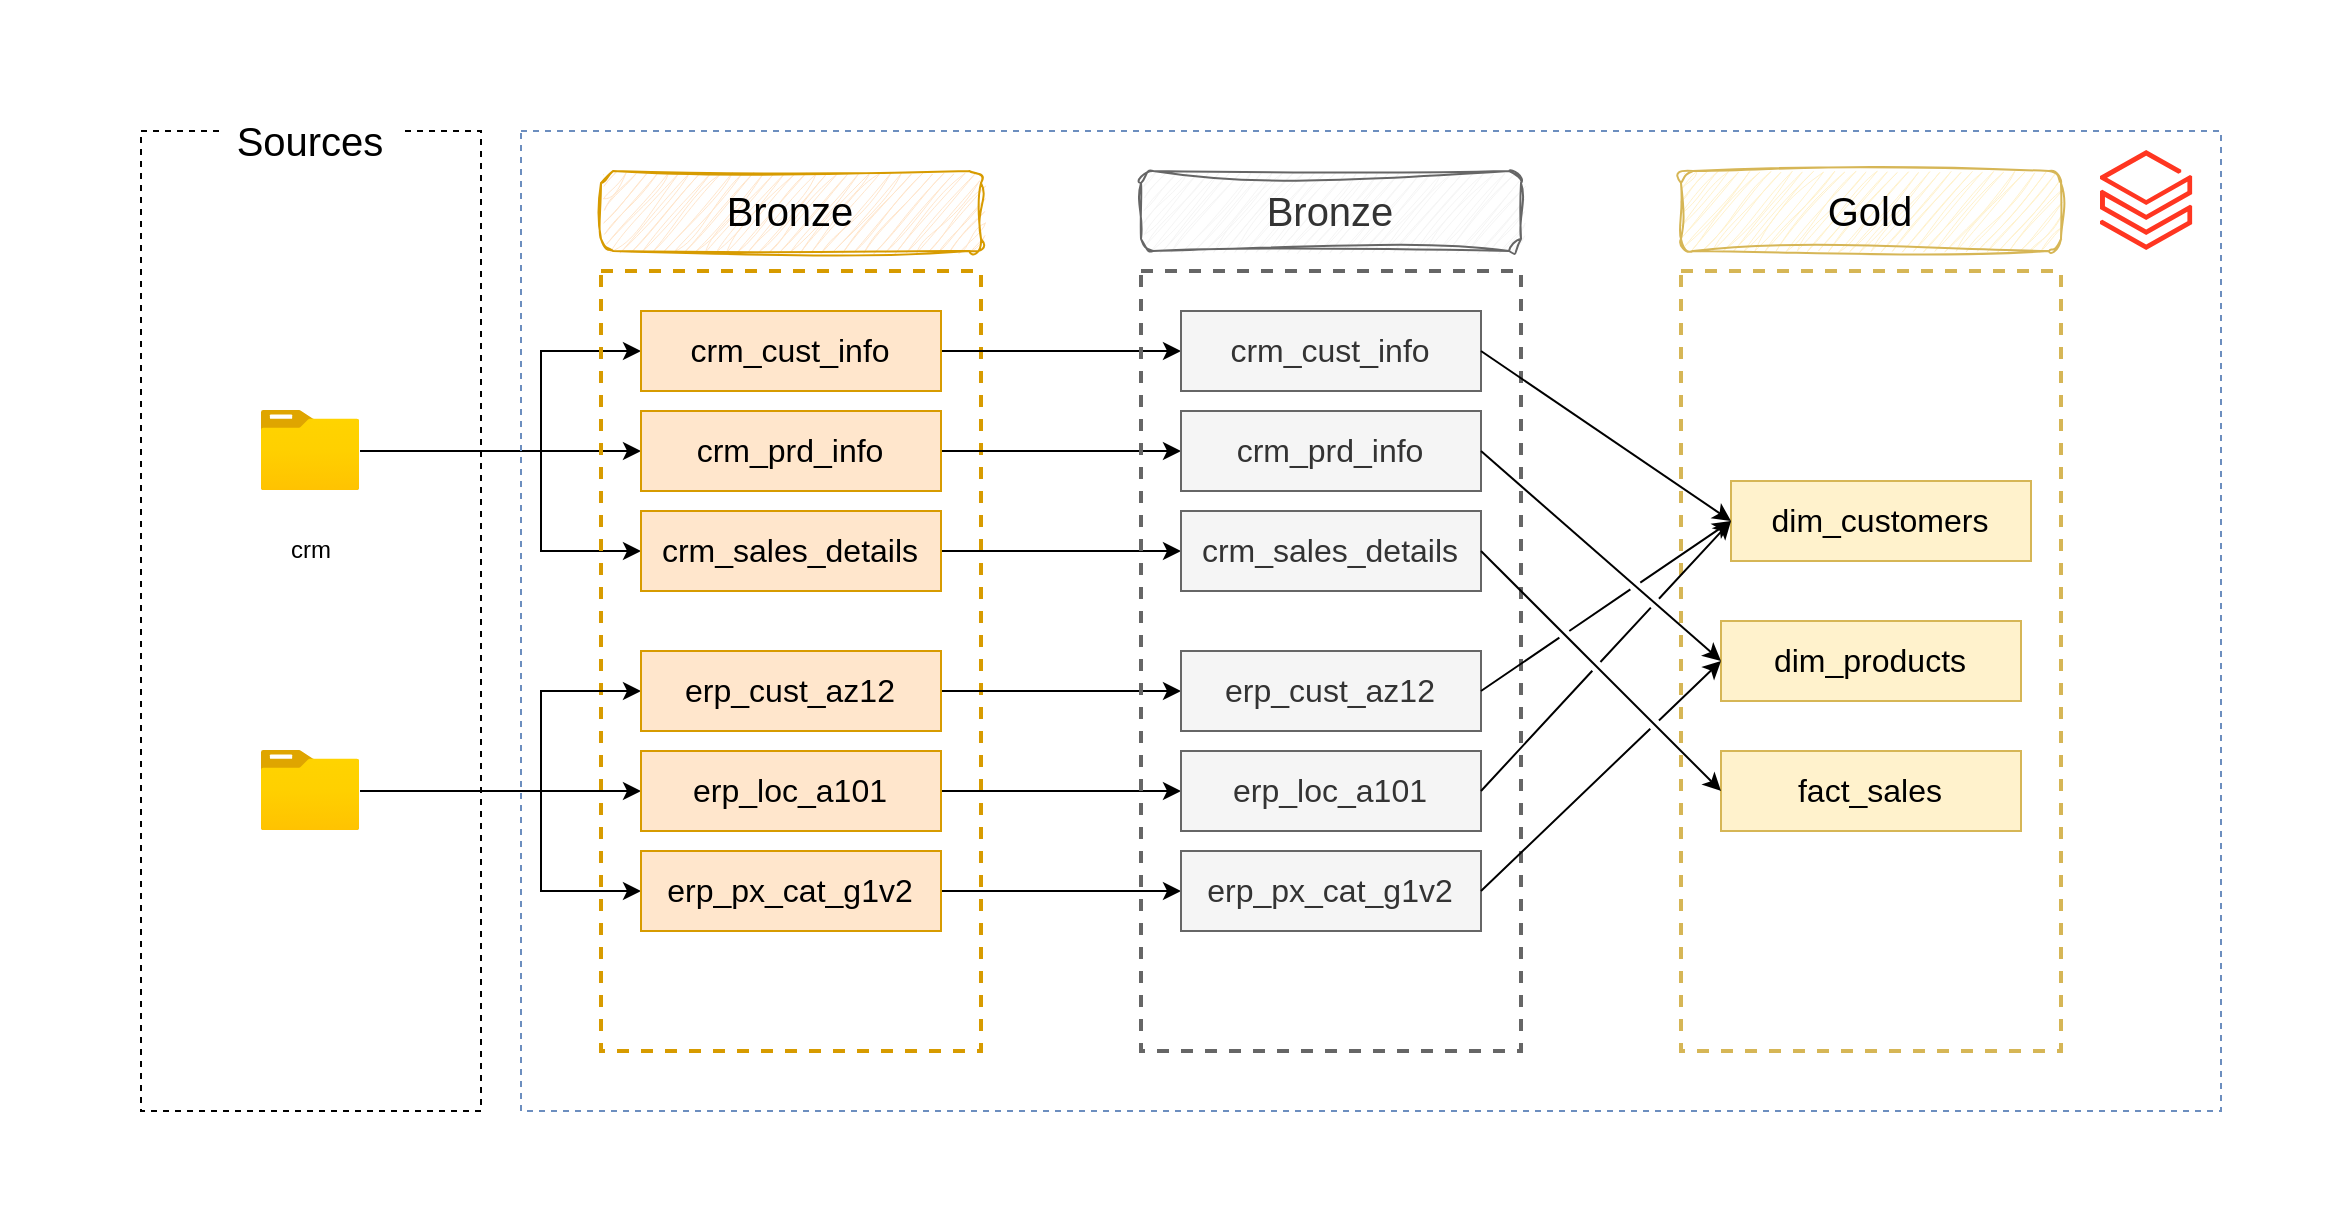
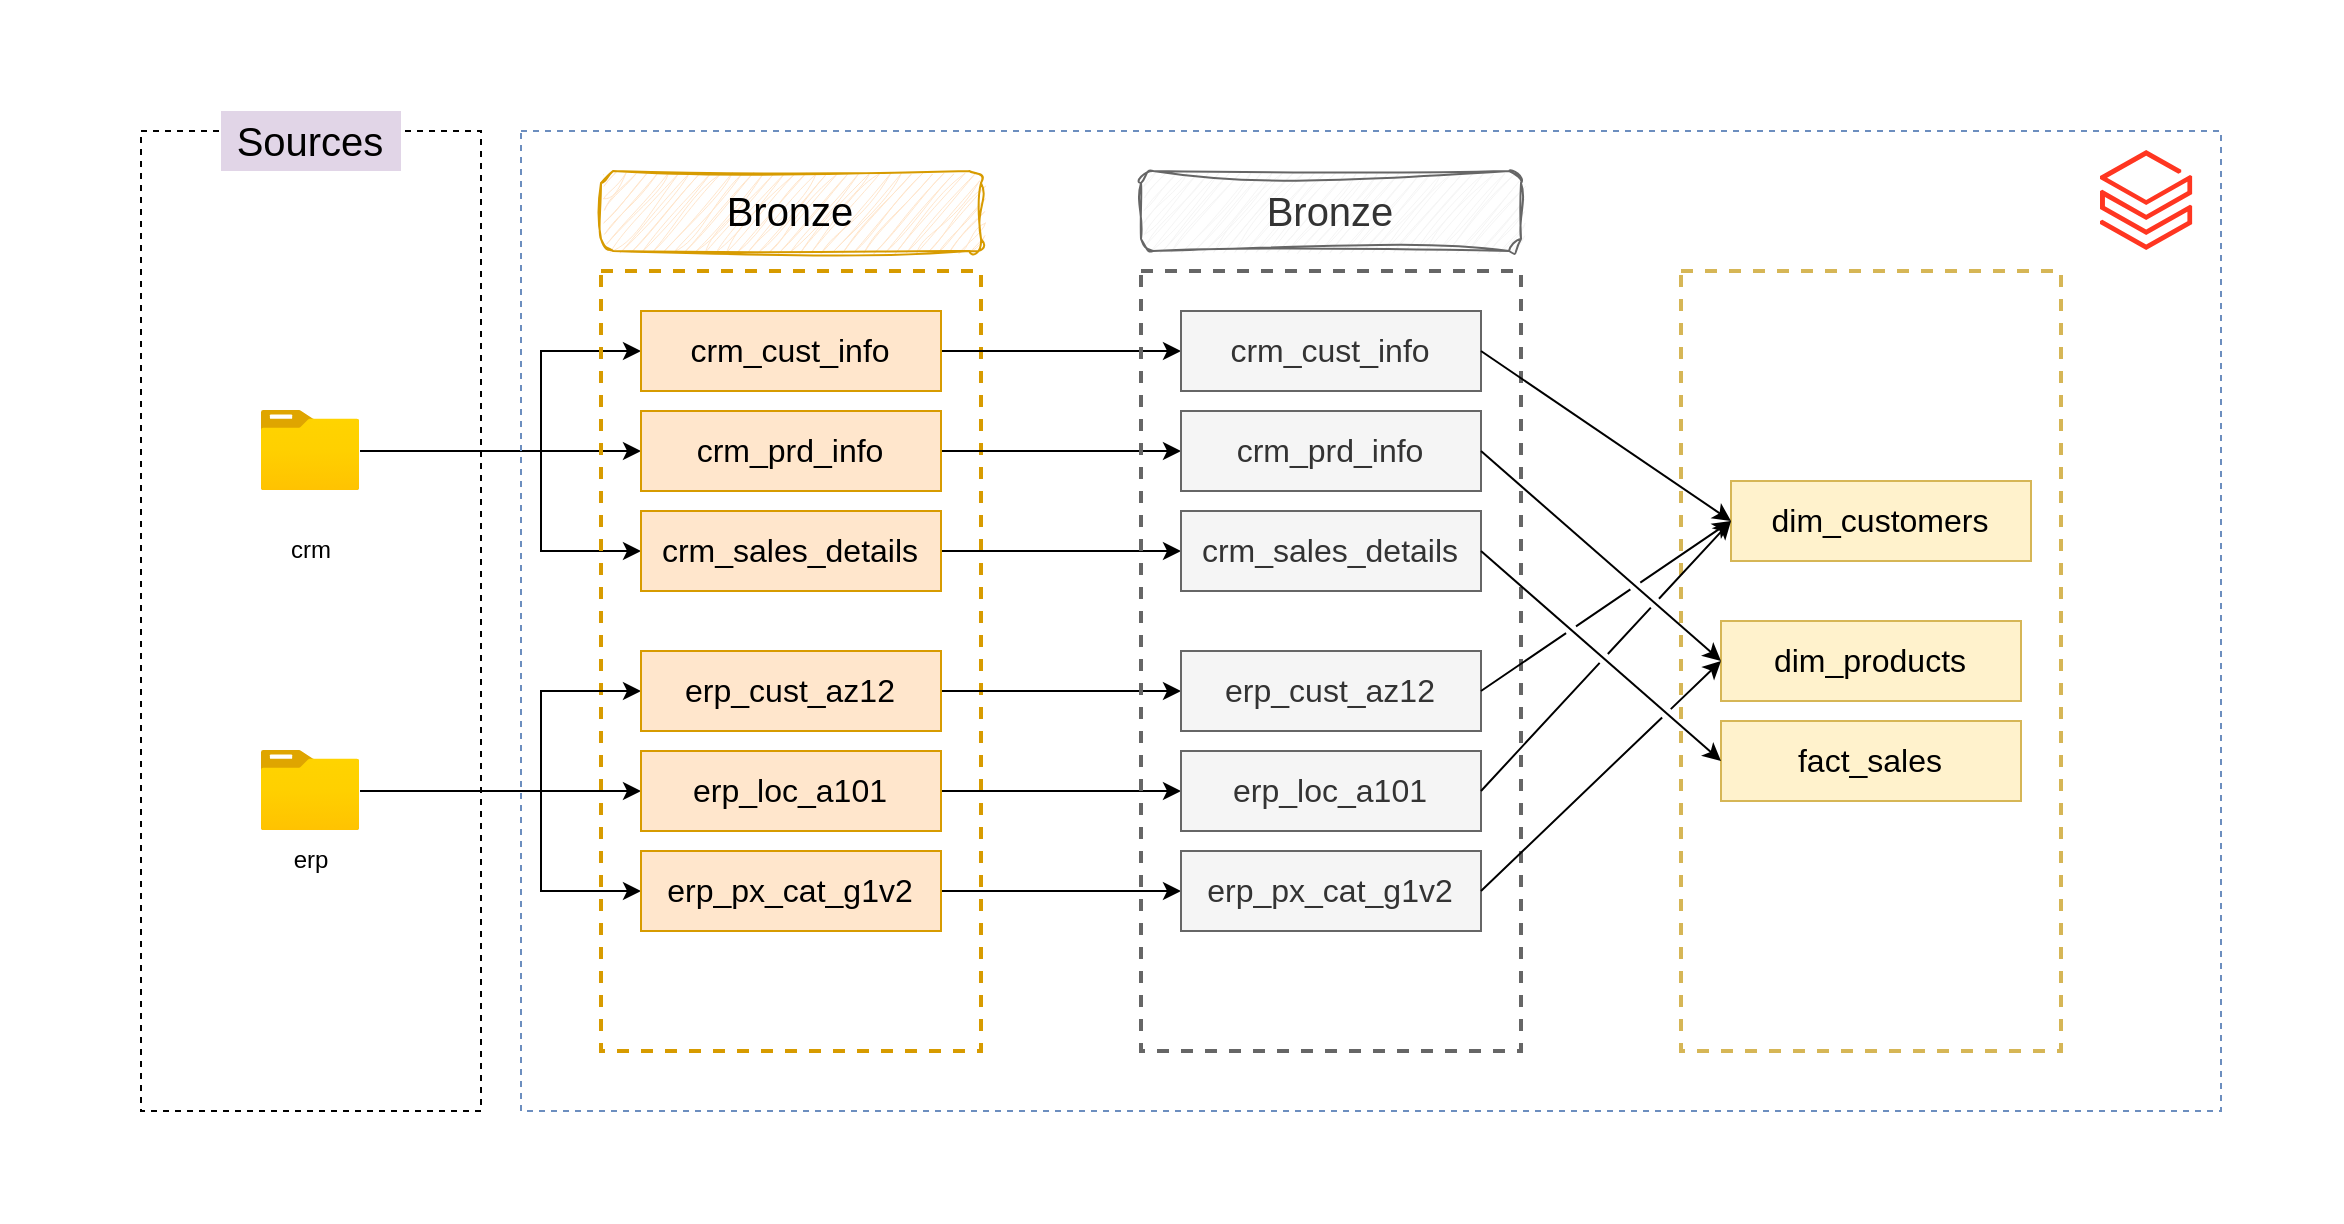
(311, 141) -> (311, 141)
(1871, 211) -> none
(1871, 791) -> (1871, 761)
none -> (311, 861)
